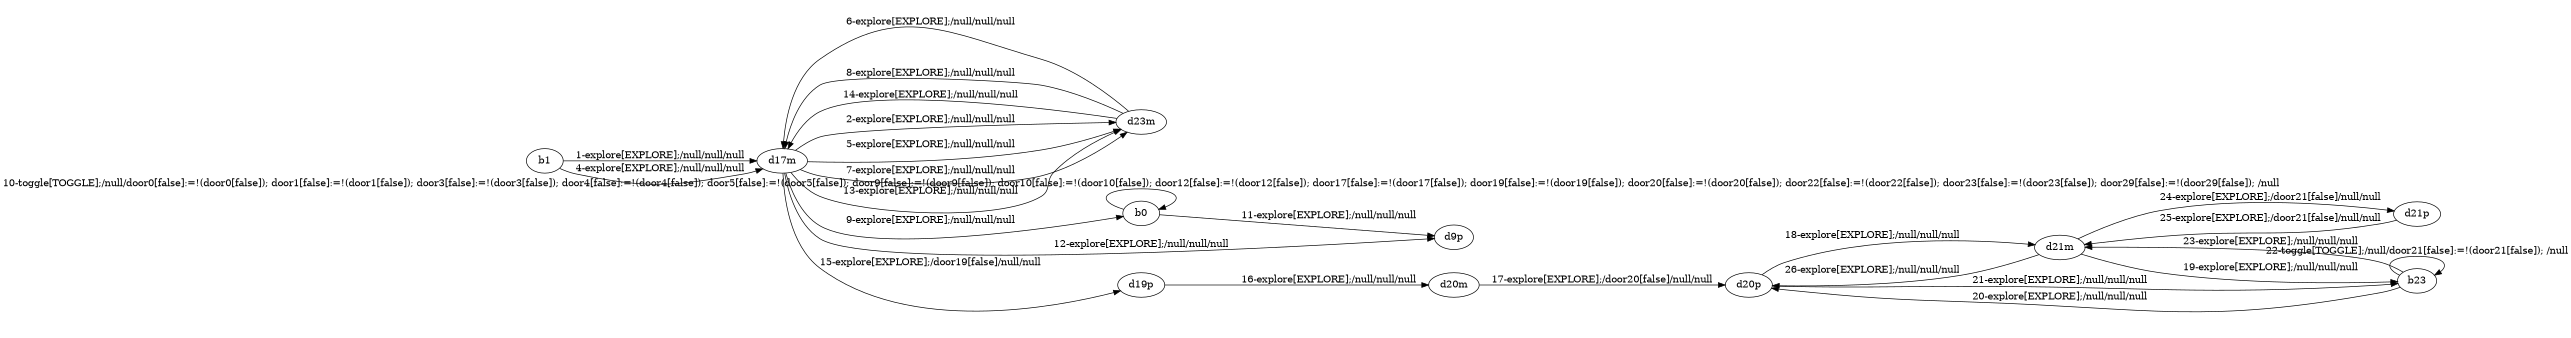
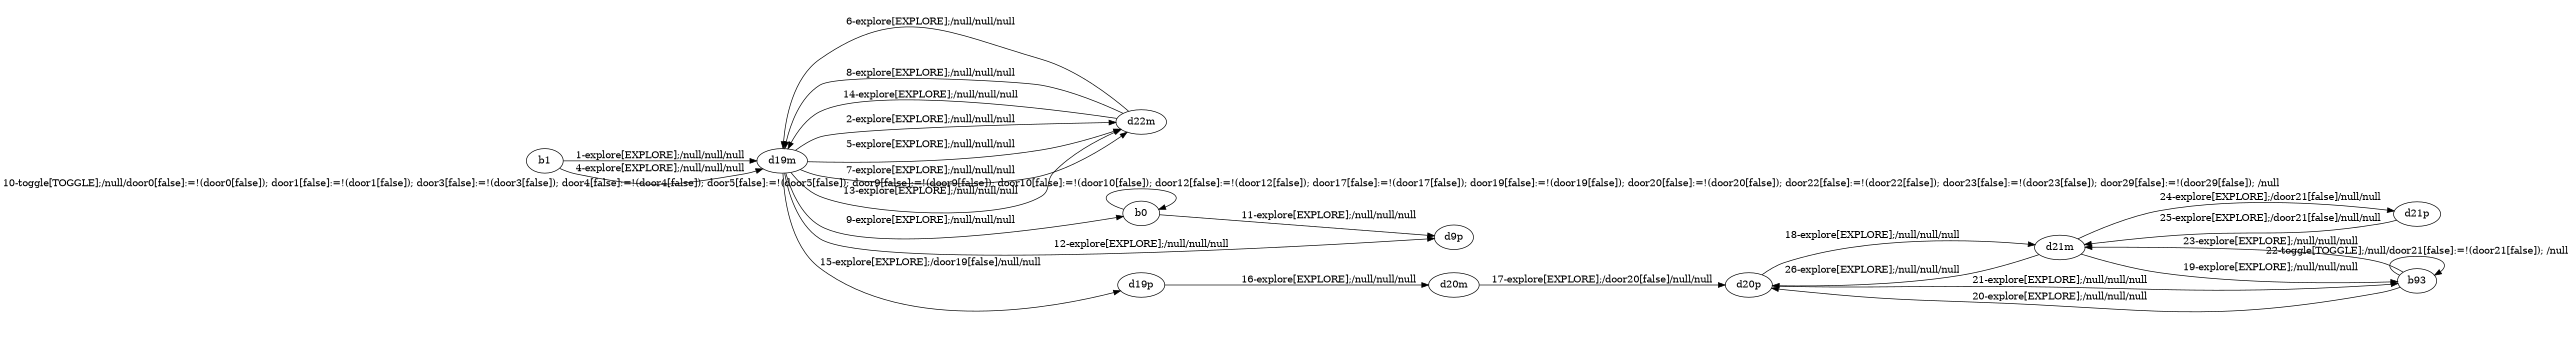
(1141, 122) -> (1141, 122)
(782, 161) -> (782, 161)
(2417, 281) -> (2417, 281)
